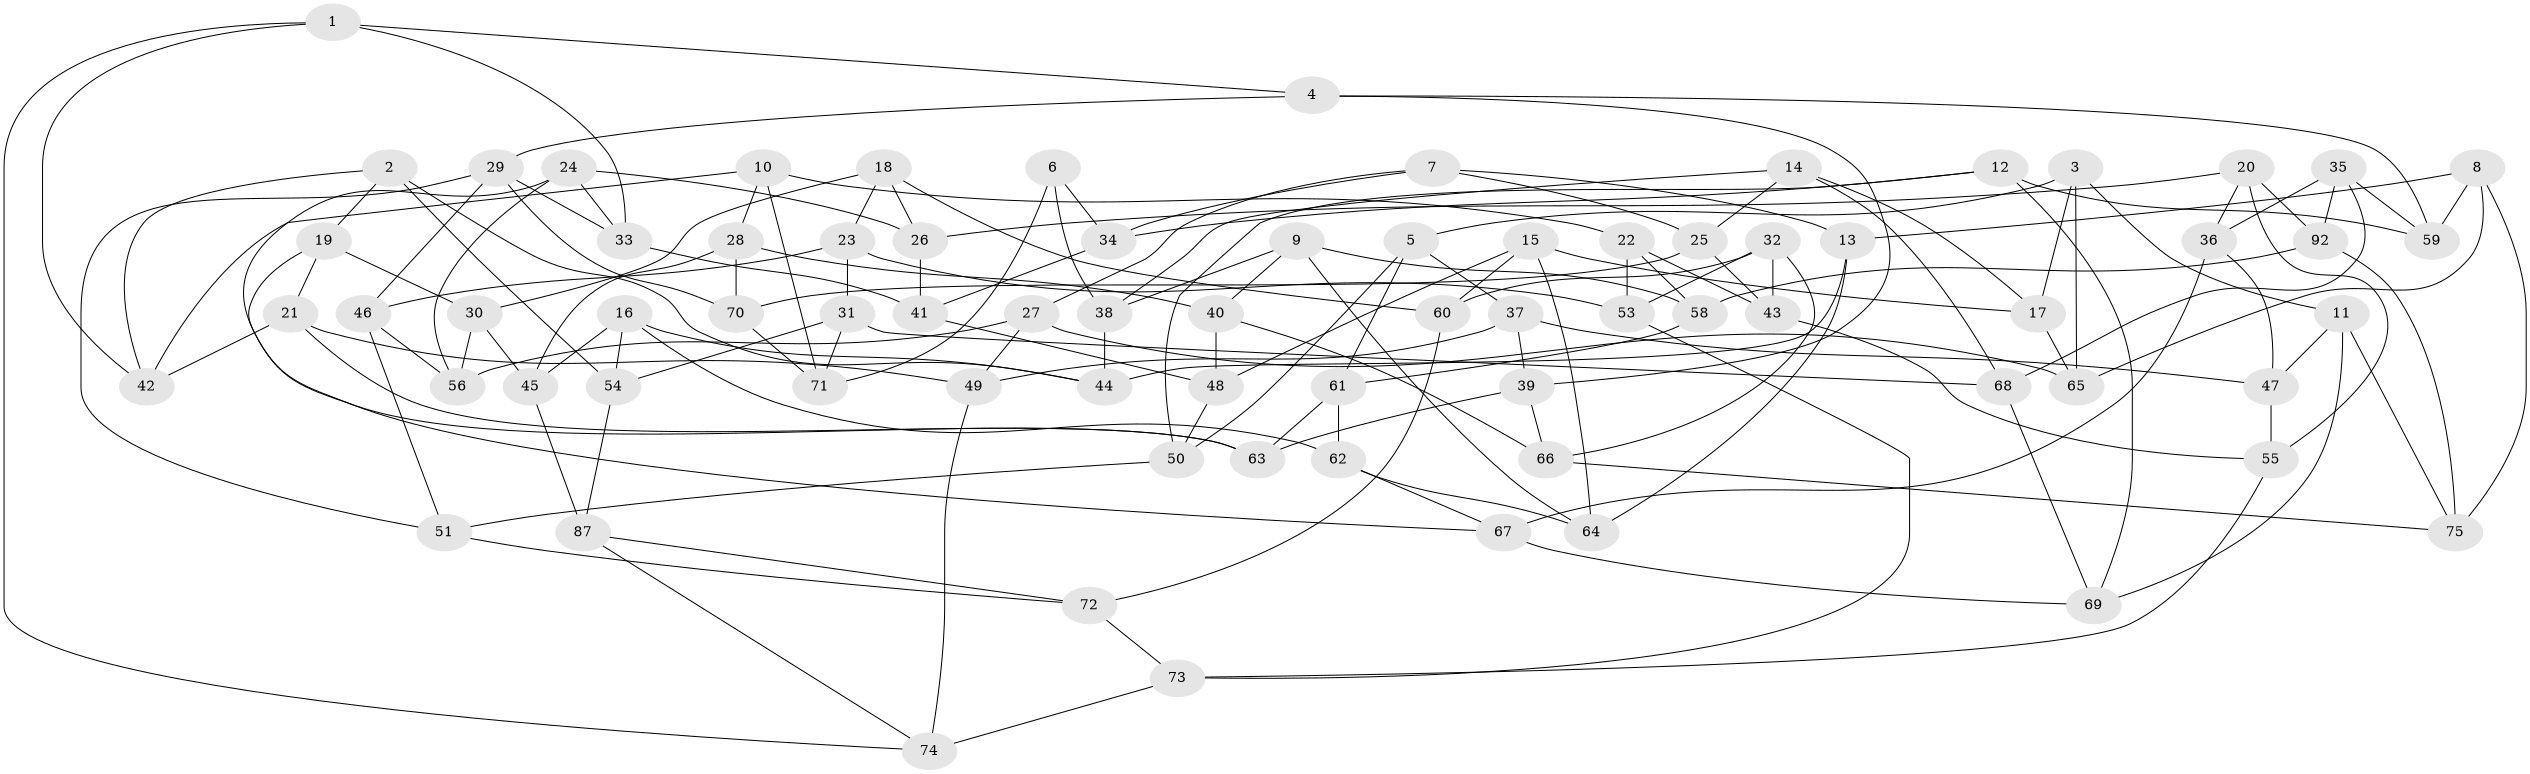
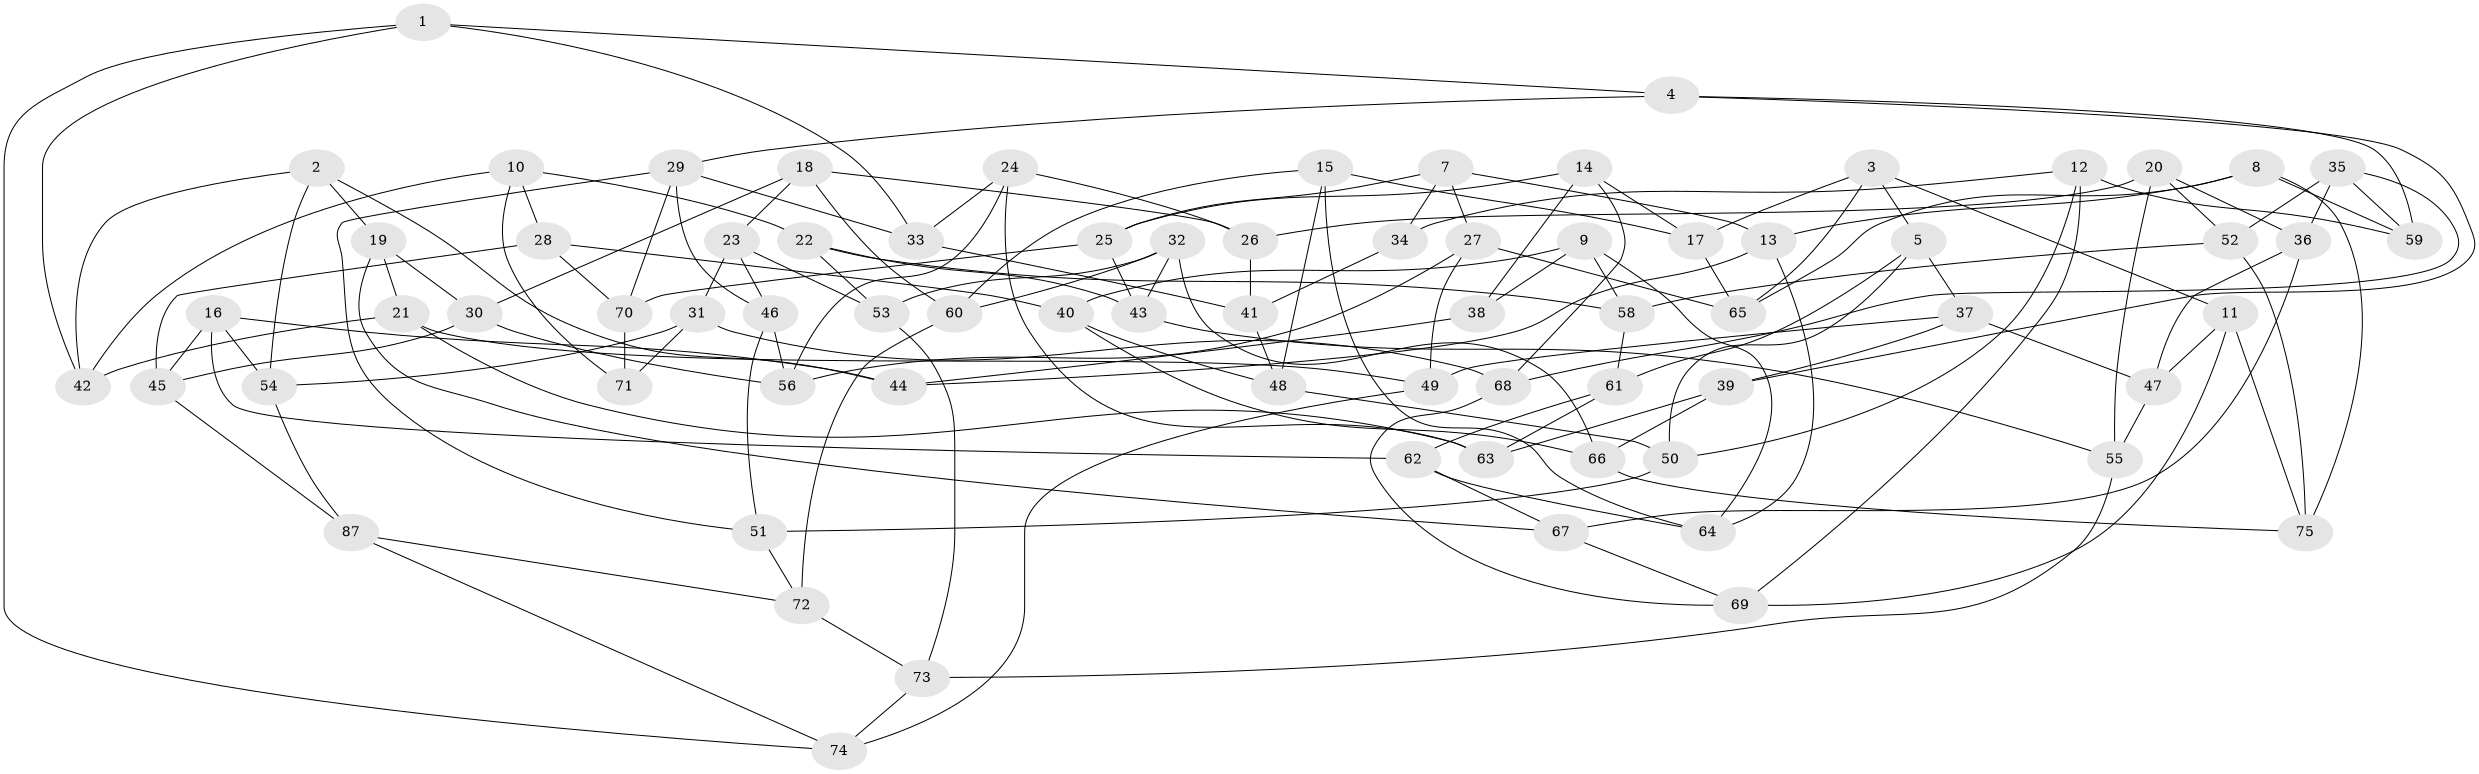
(1053, 168) -> none
(2321, 241) -> (2231, 241)
